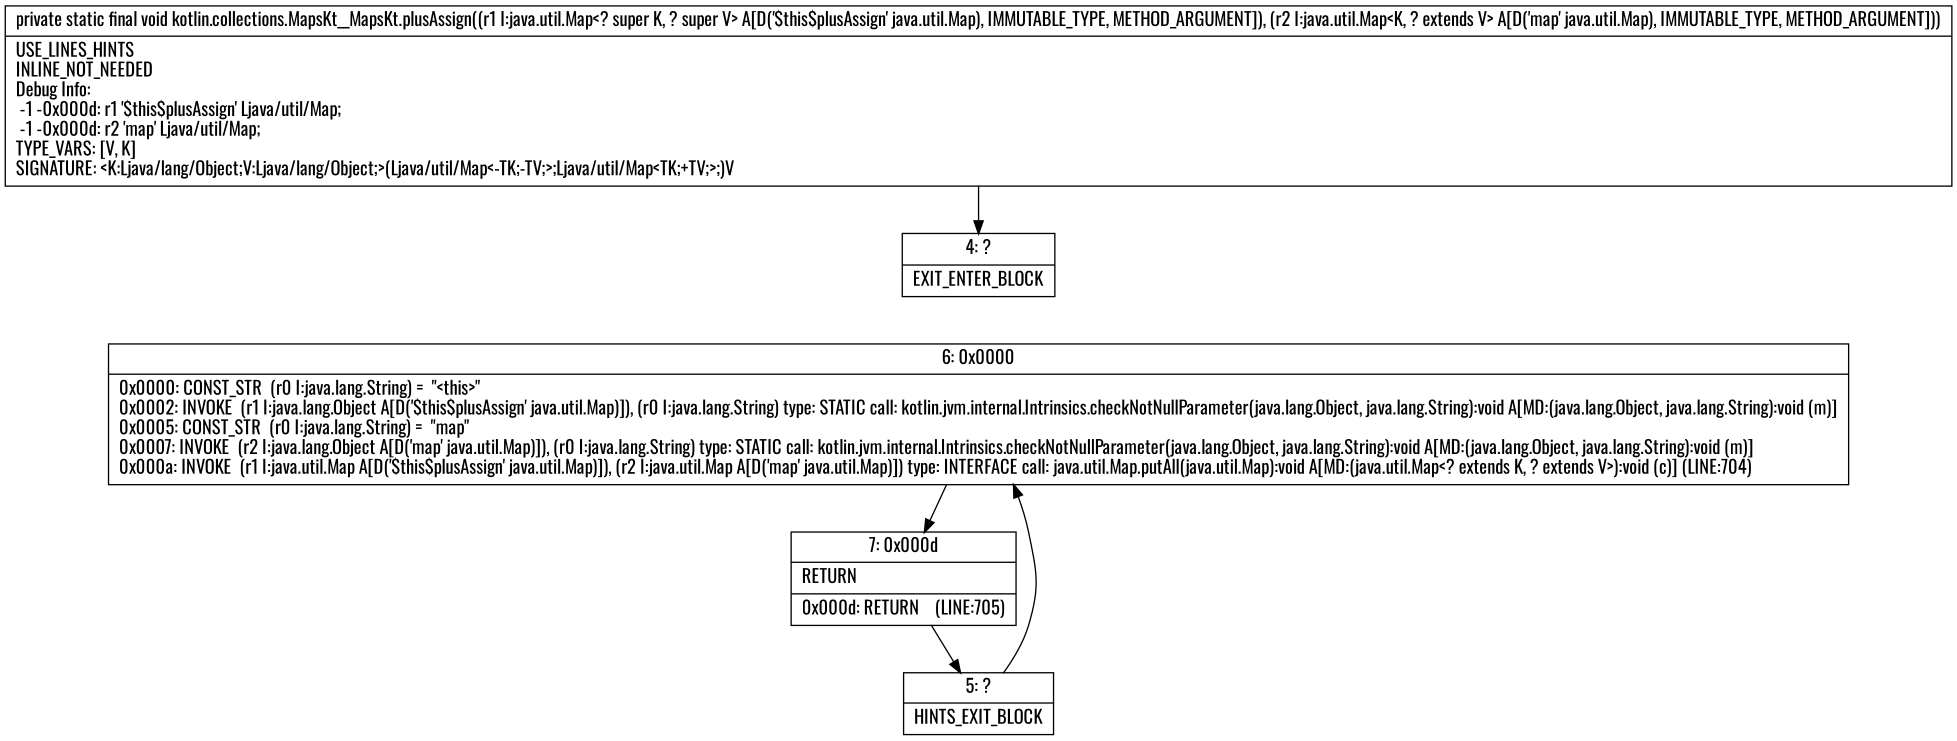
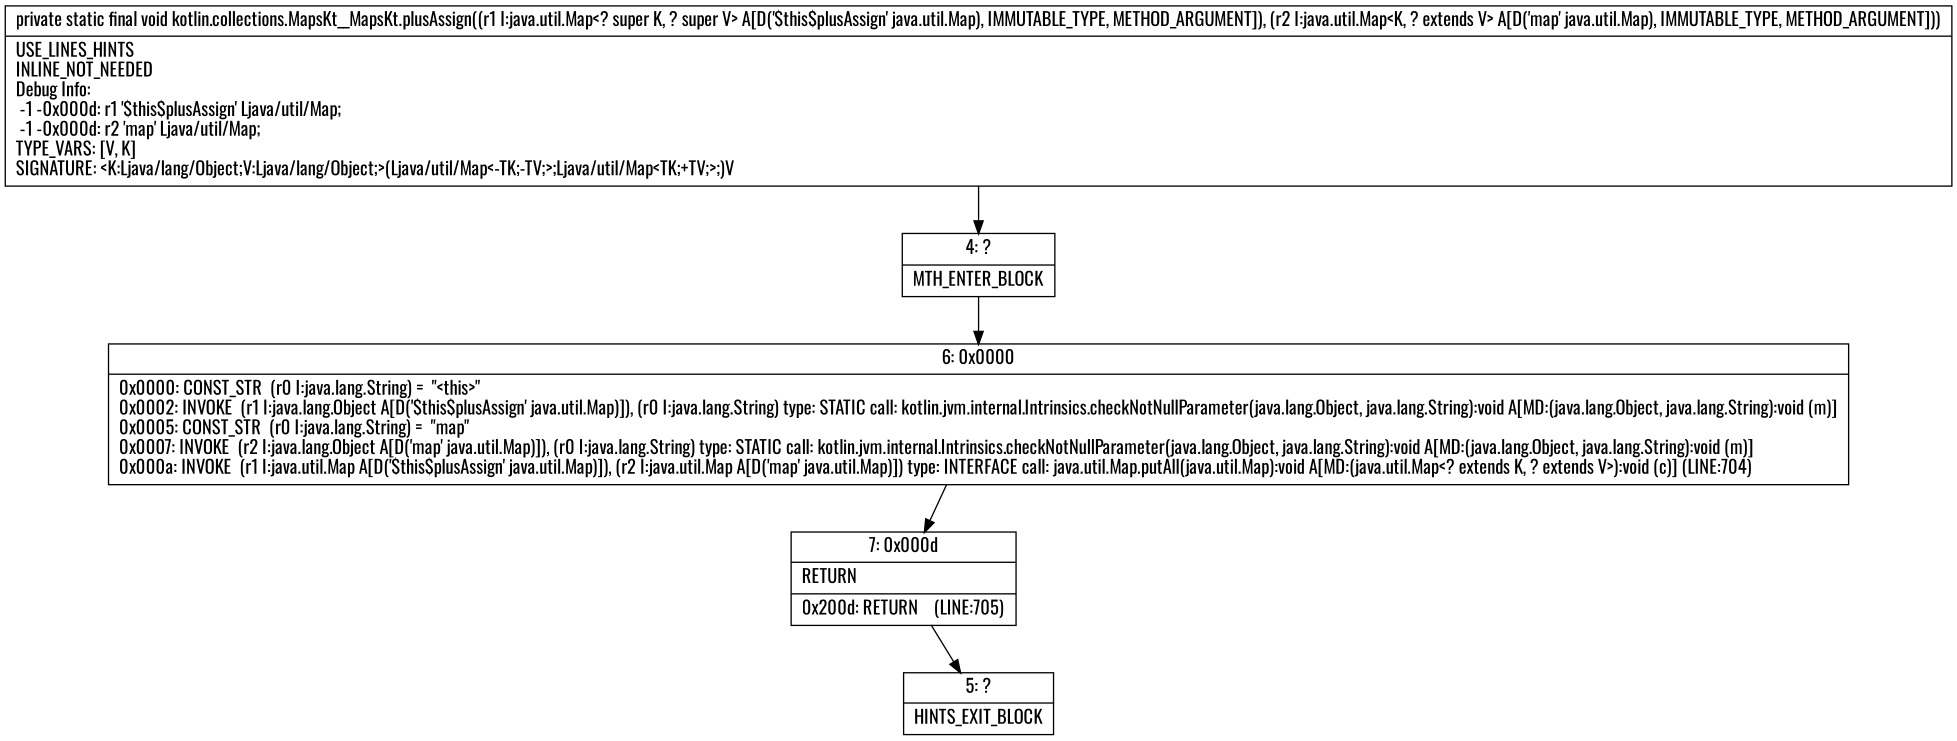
(979, 280) -> (979, 280)
(1036, 588) -> (979, 314)
(904, 609) -> (903, 609)
